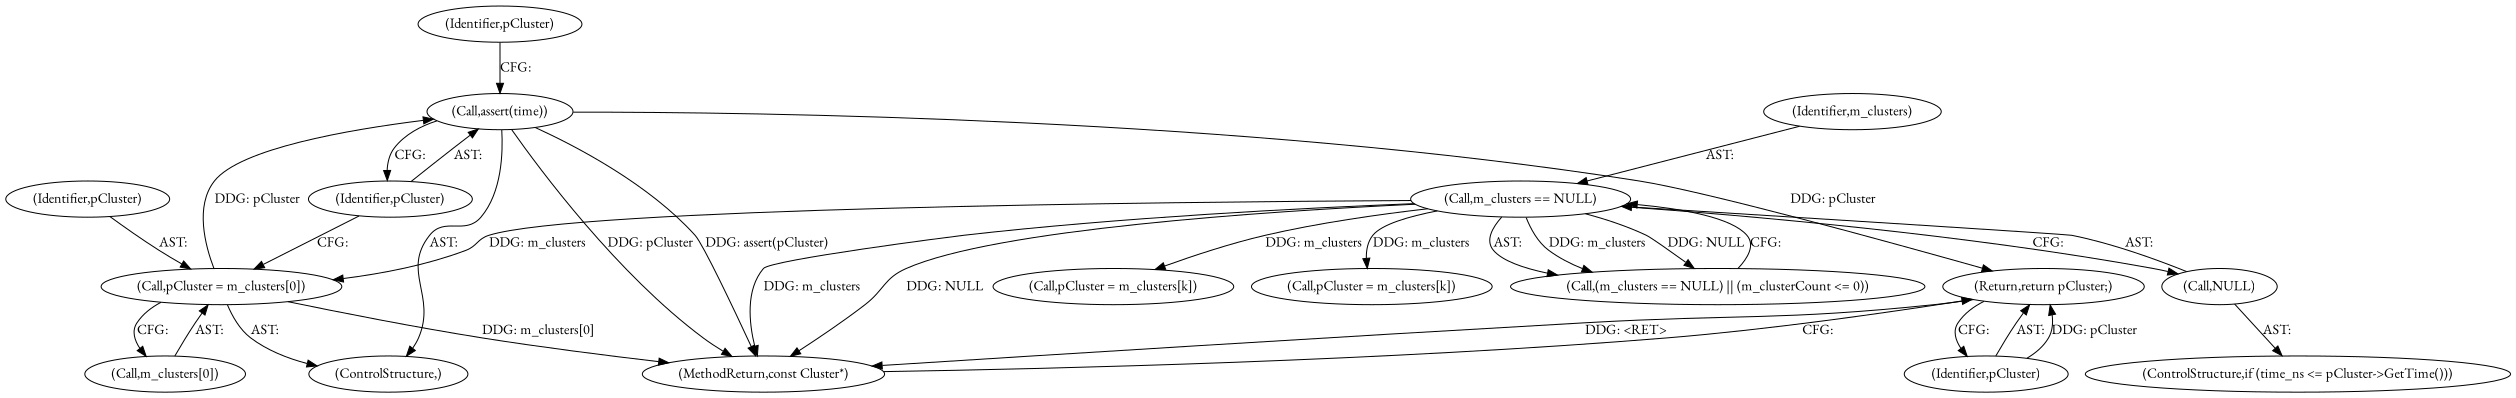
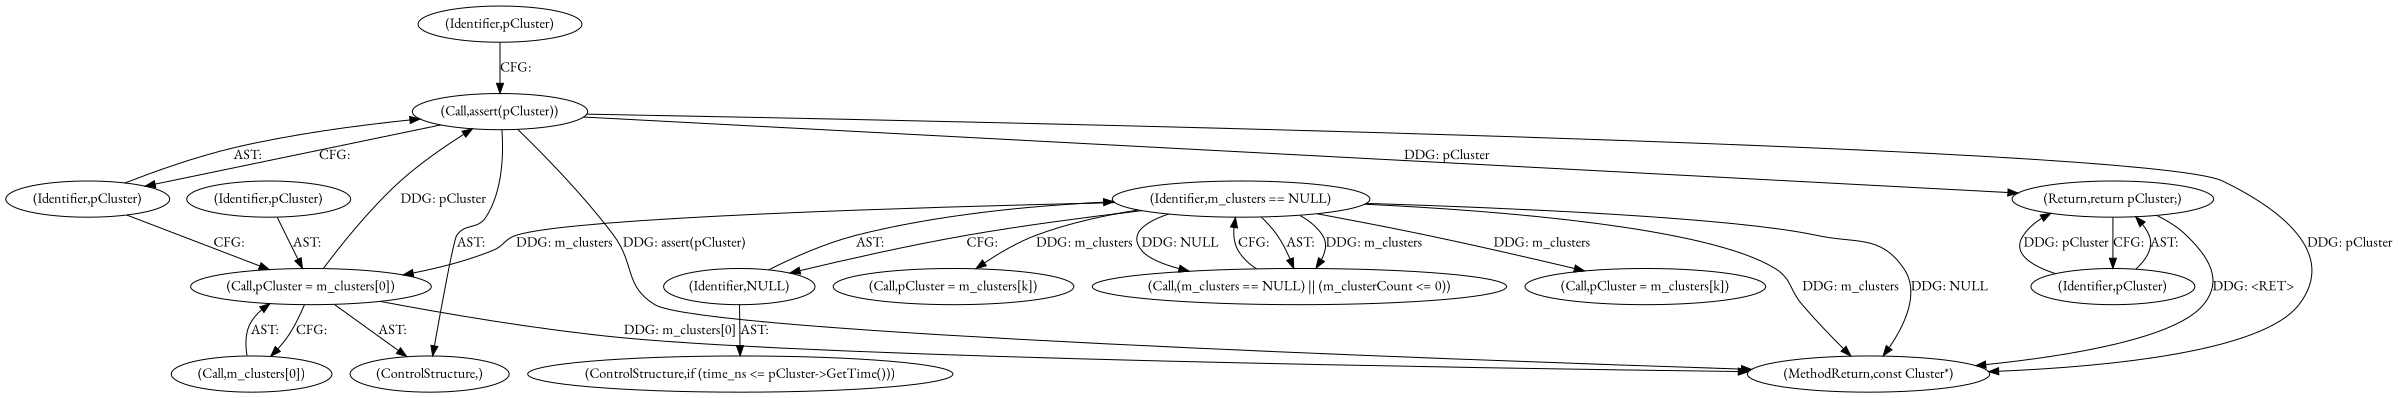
(500, 112) -> (500, 112)
(1852, 112) -> none
(1521, 199) -> (1241, 199)
(2219, 287) -> (739, 287)
(1424, 354) -> none
